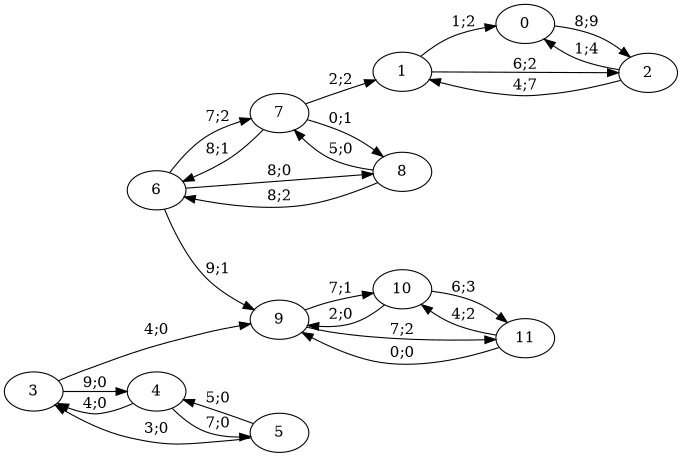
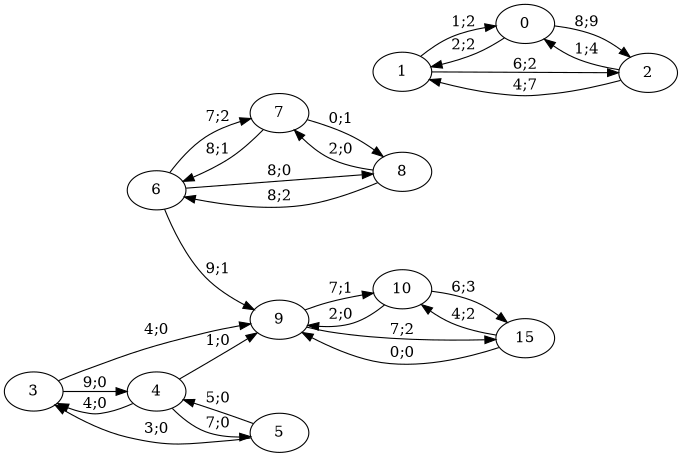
(335, 93) -> (474, 54)
(341, 150) -> (341, 150)
(525, 338) -> (525, 338)
none -> (214, 359)
